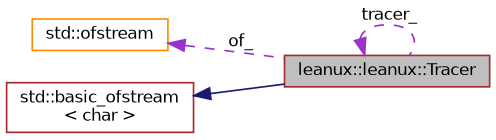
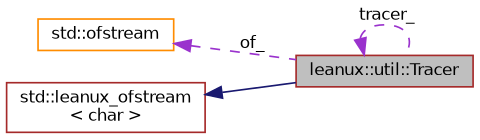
(387, 71) -> (385, 71)
(100, 108) -> (106, 108)
